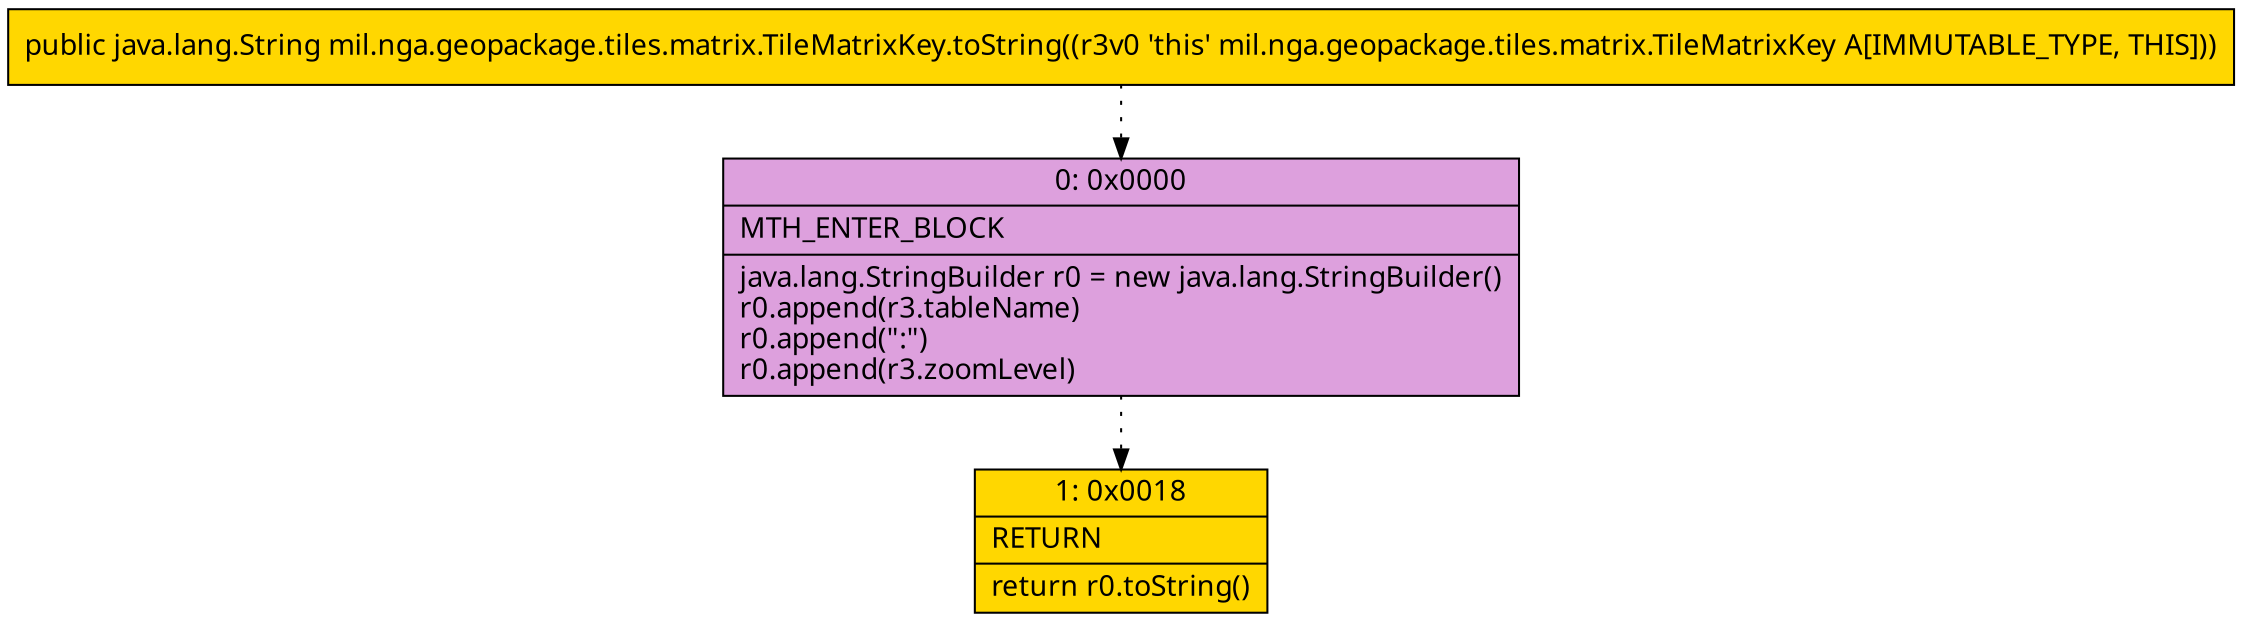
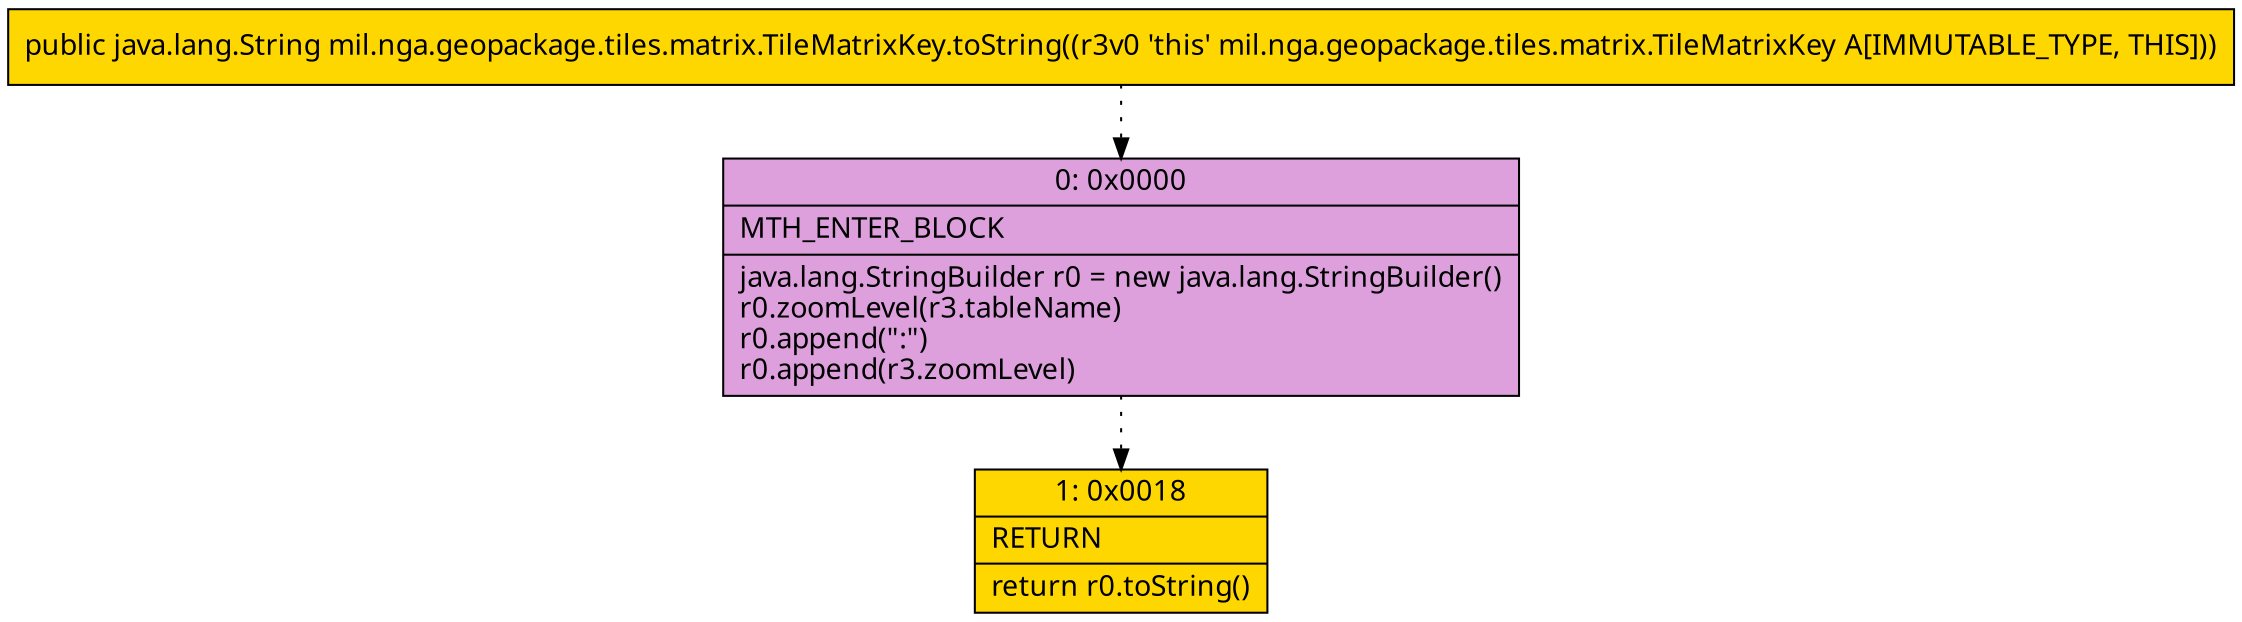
(910, 309) -> (931, 309)
